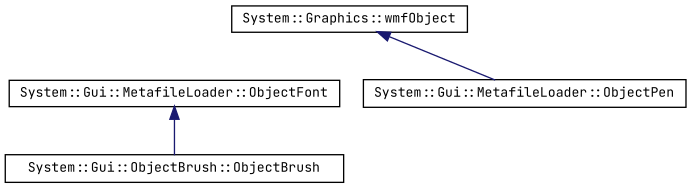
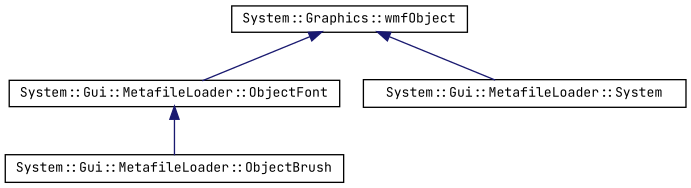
none -> (256, 59)
(525, 93) -> (525, 93)
(174, 169) -> (174, 169)
